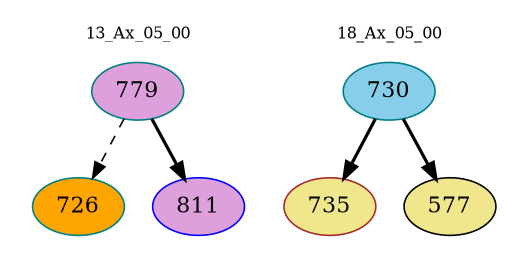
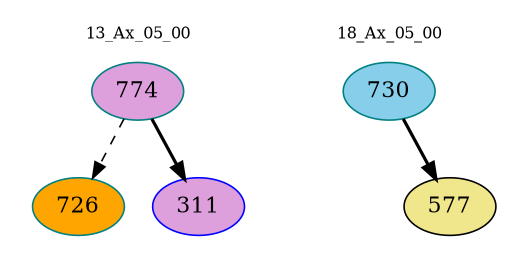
(138, 91) -> (138, 91)
(199, 207) -> (199, 207)
(330, 207) -> none
